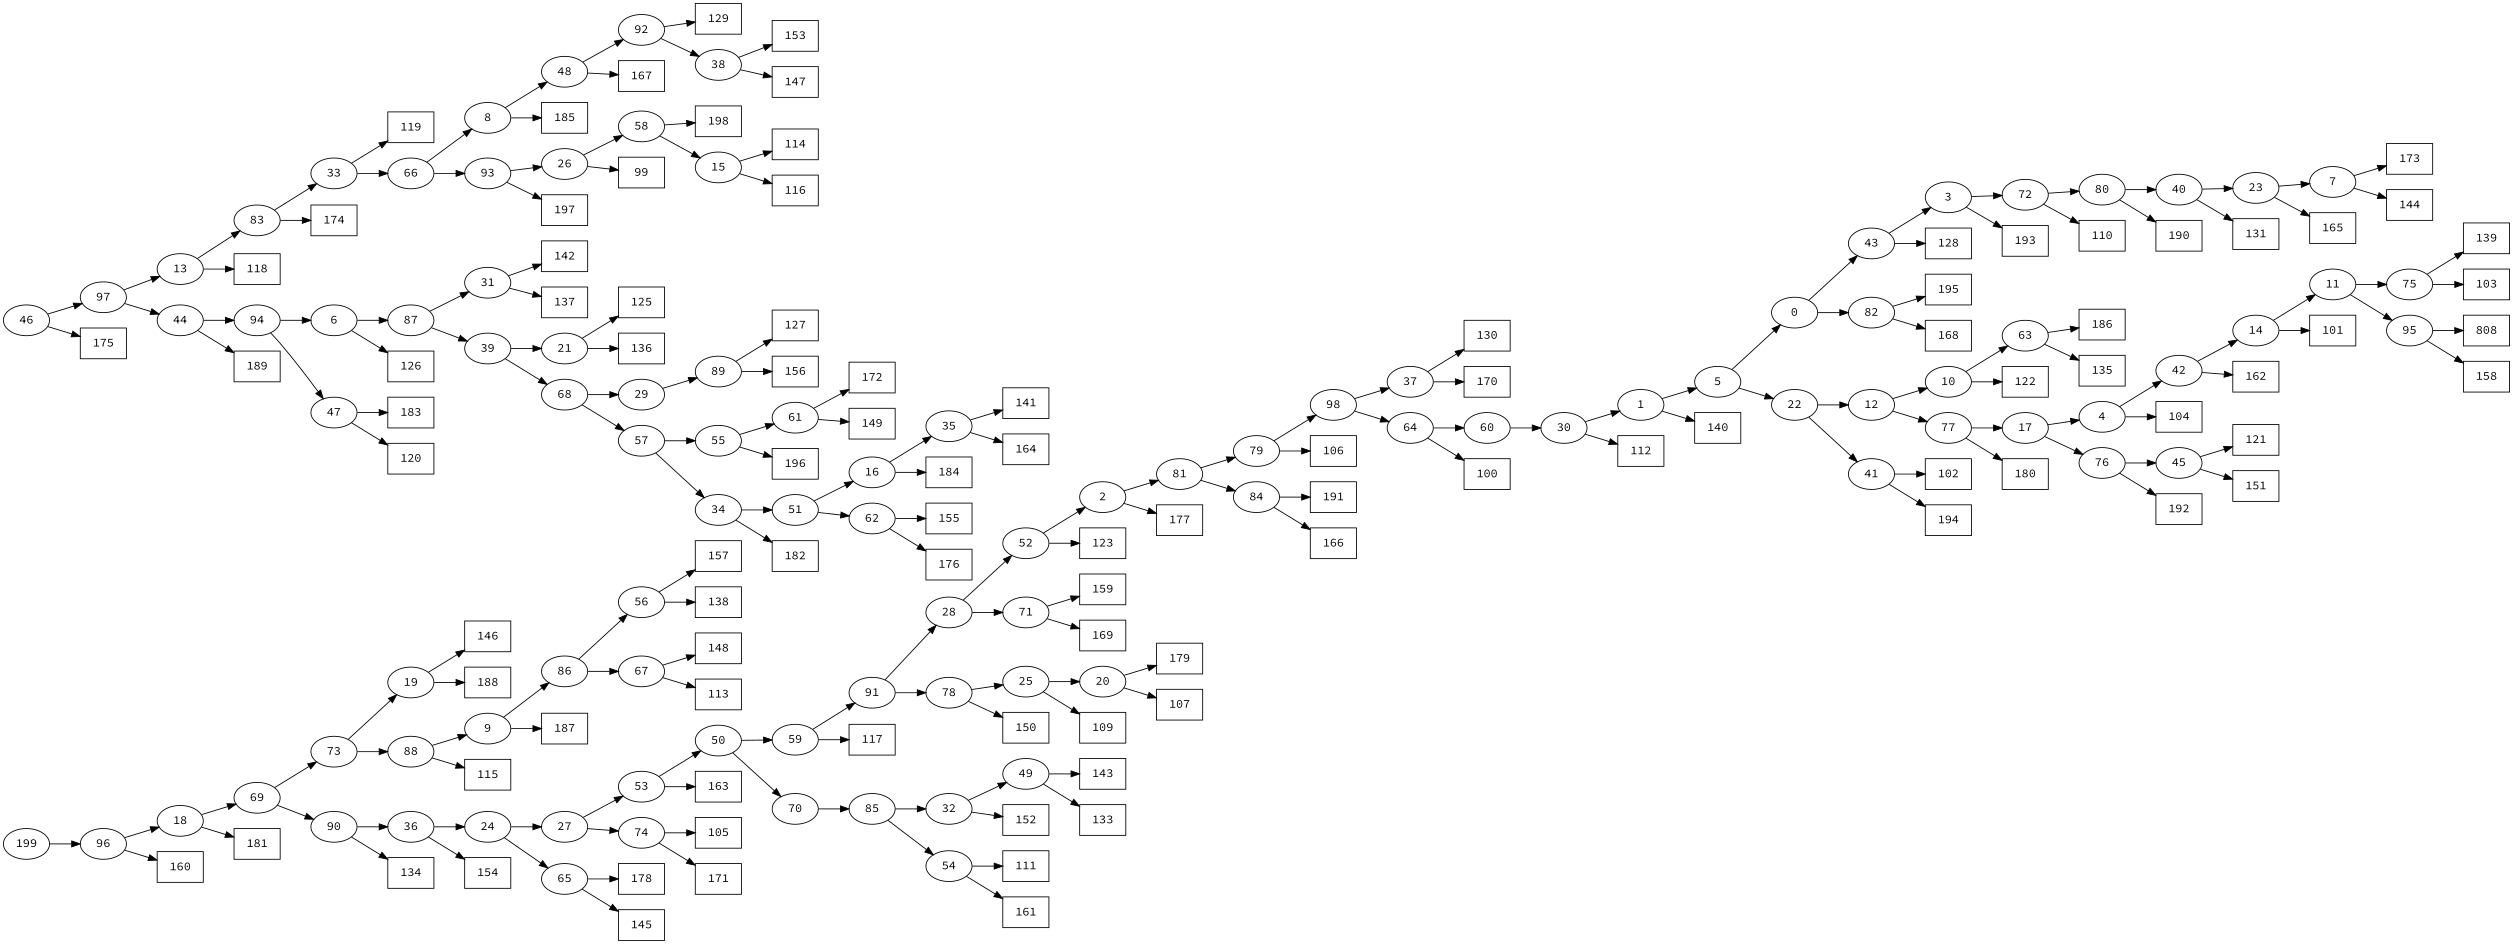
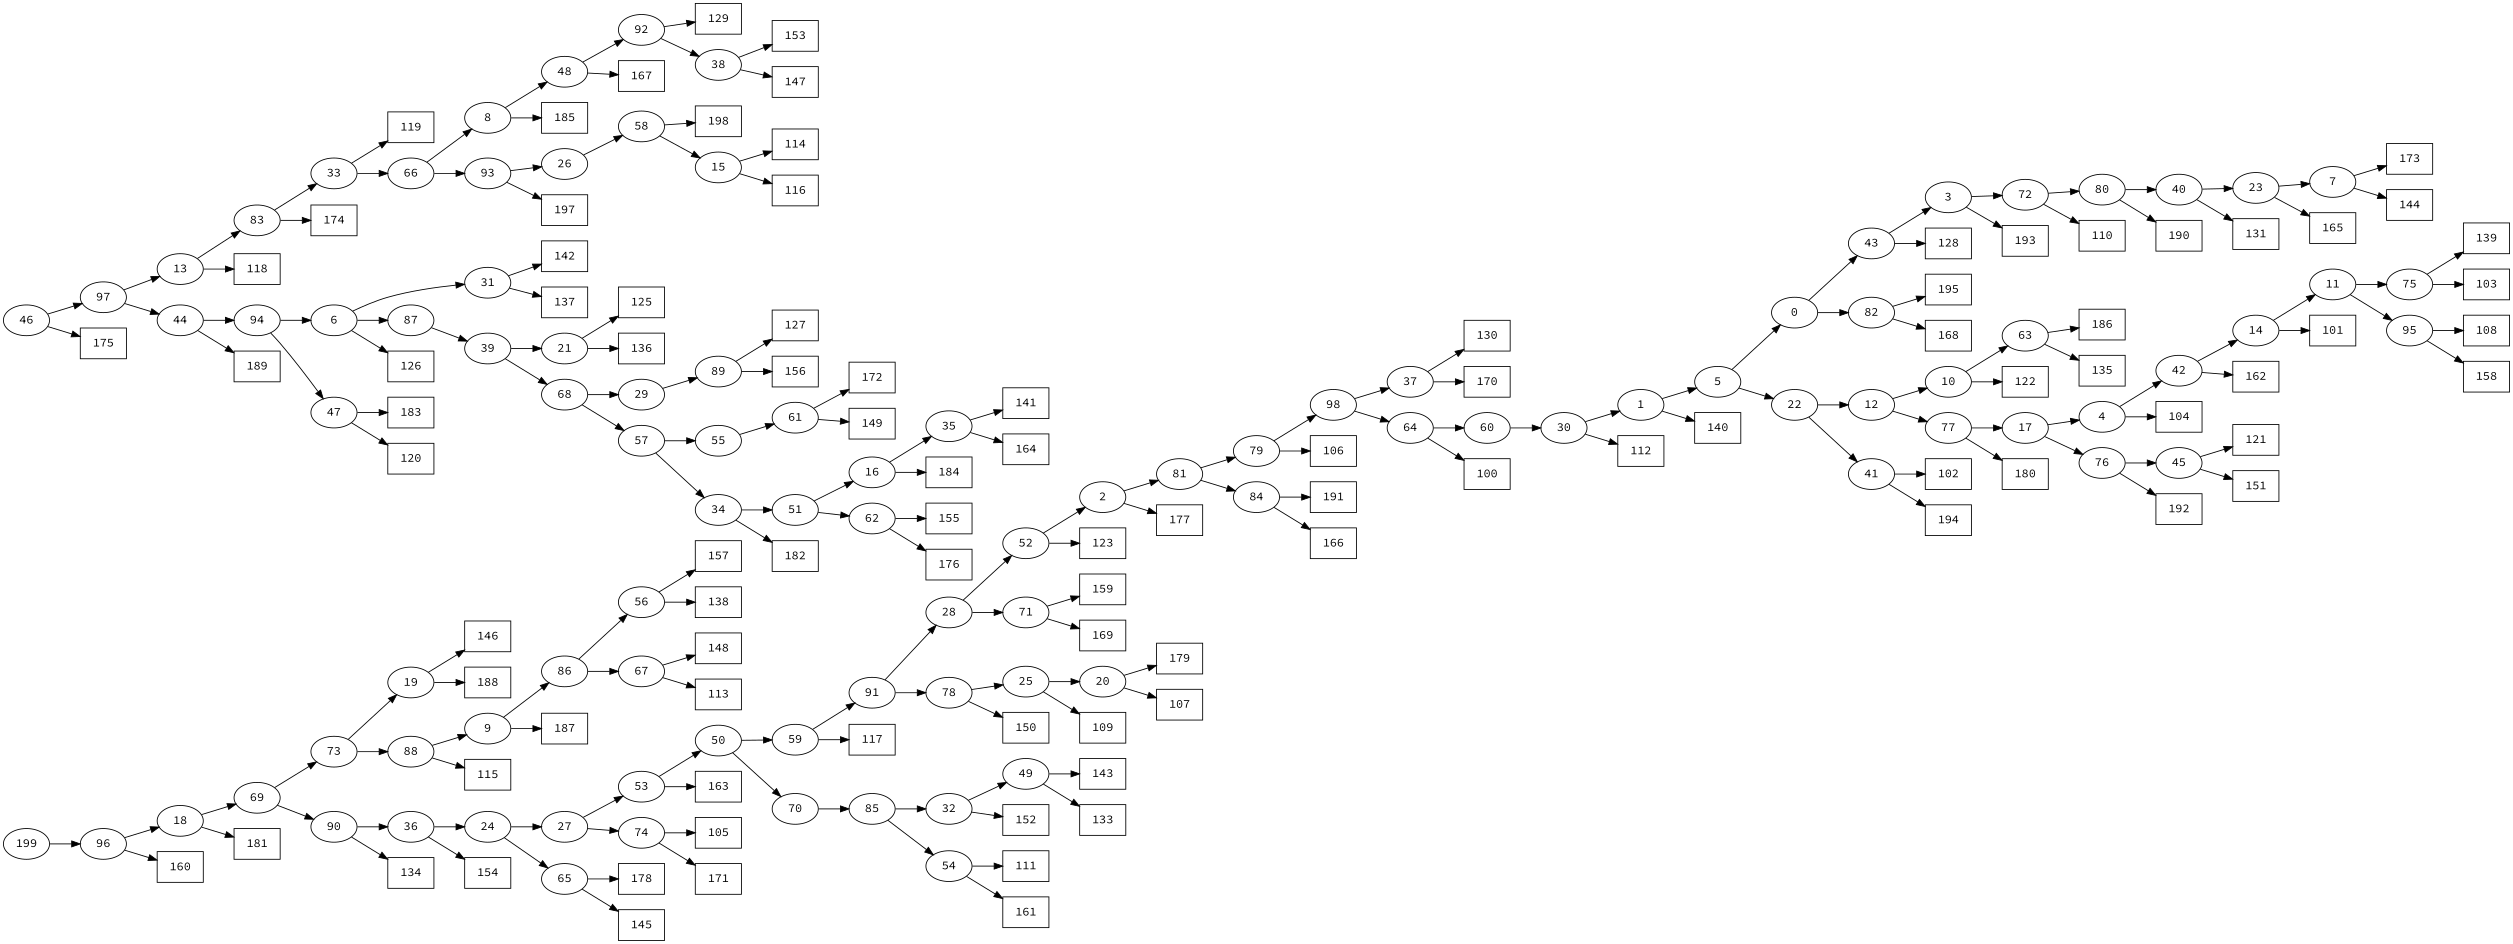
(641, 173) -> none
(445, 303) -> (403, 293)
(2486, 331) -> (2486, 331)
(795, 464) -> none
